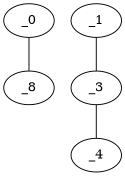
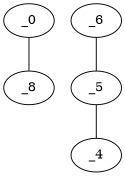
(96, 21) -> (96, 21)
(96, 88) -> (96, 88)
